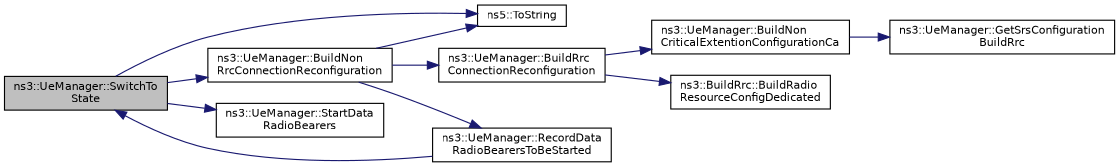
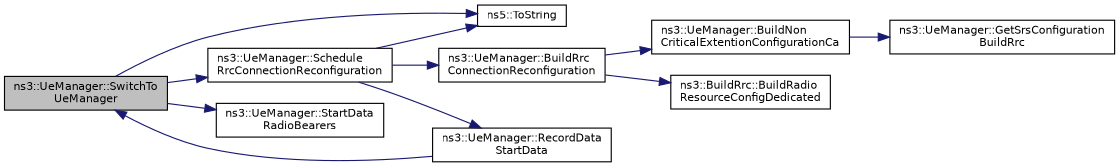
(300, 65) -> (300, 65)
(86, 93) -> (86, 93)
(522, 145) -> (522, 145)
